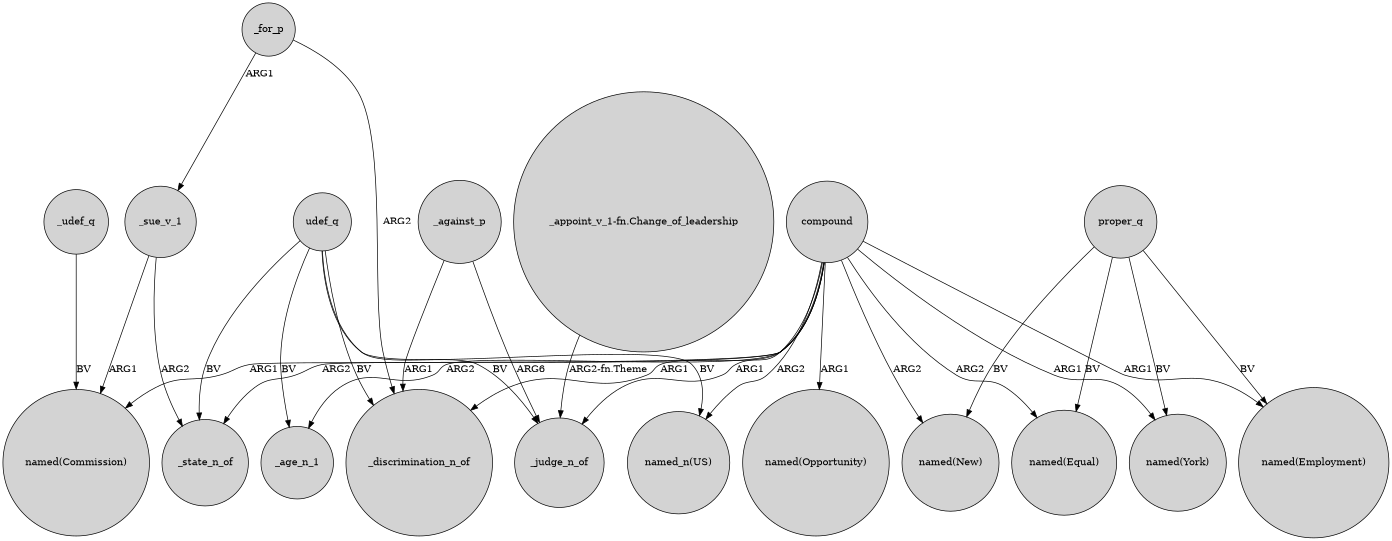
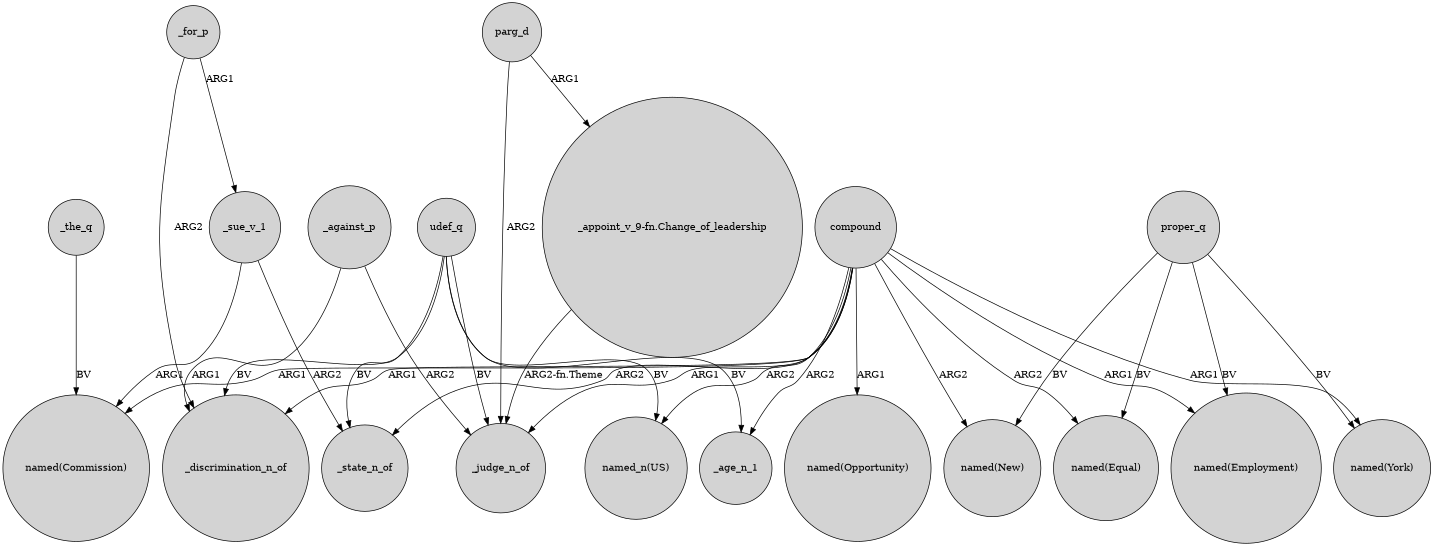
none -> (512, 32)
(76, 222) -> (76, 227)
(644, 222) -> (672, 227)
(531, 370) -> (440, 375)
